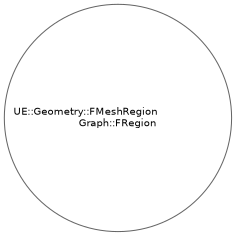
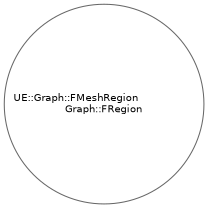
(118, 118) -> (104, 104)
